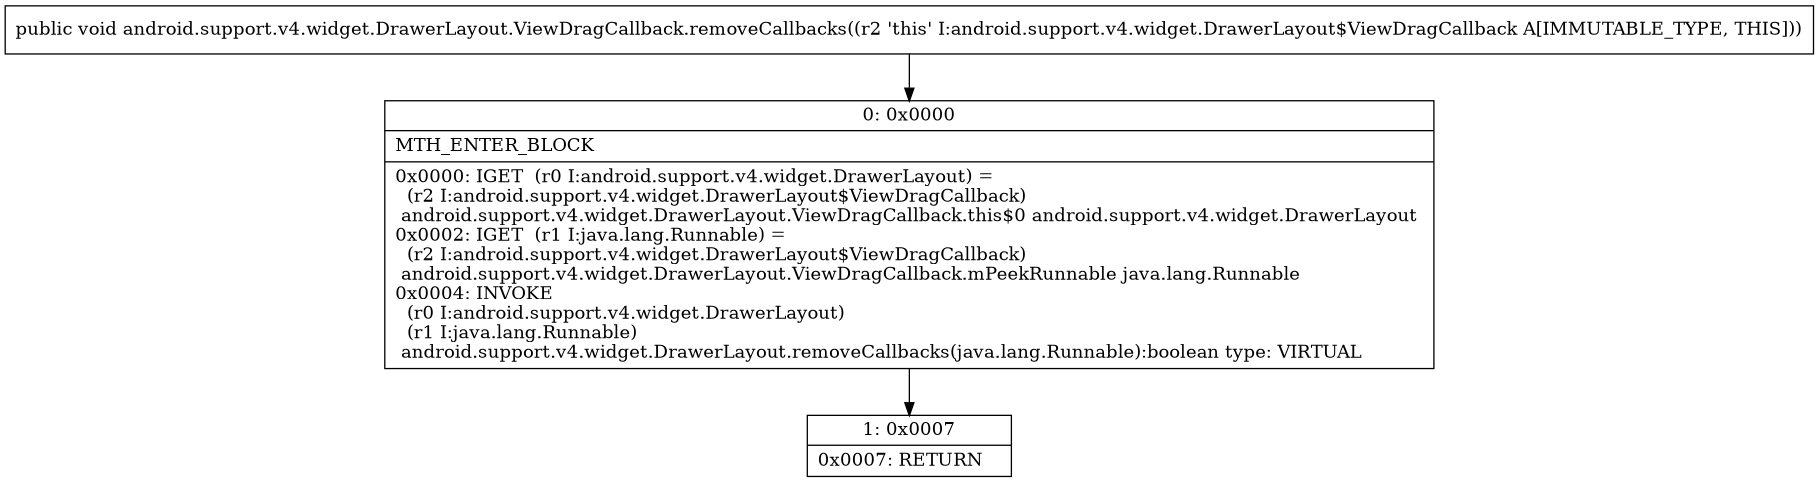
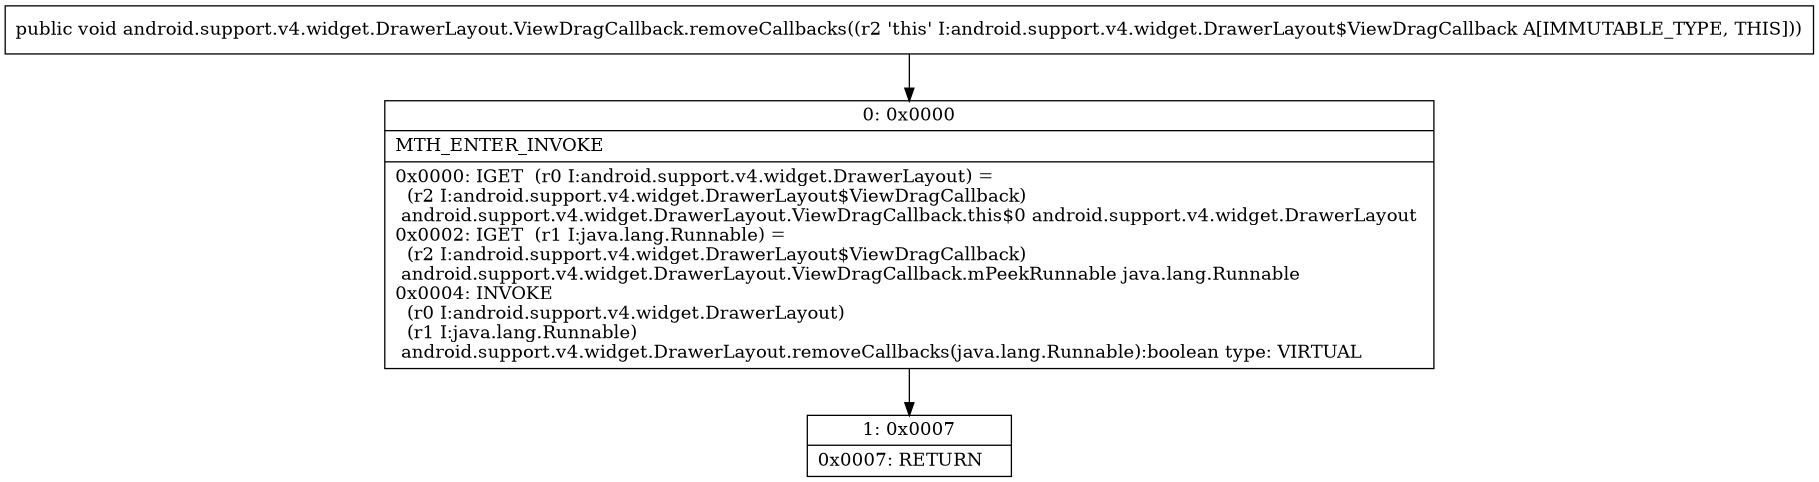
(495, 146) -> (500, 146)
